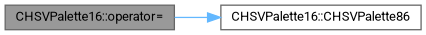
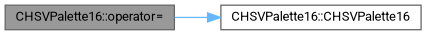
(321, 17) -> (321, 17)
